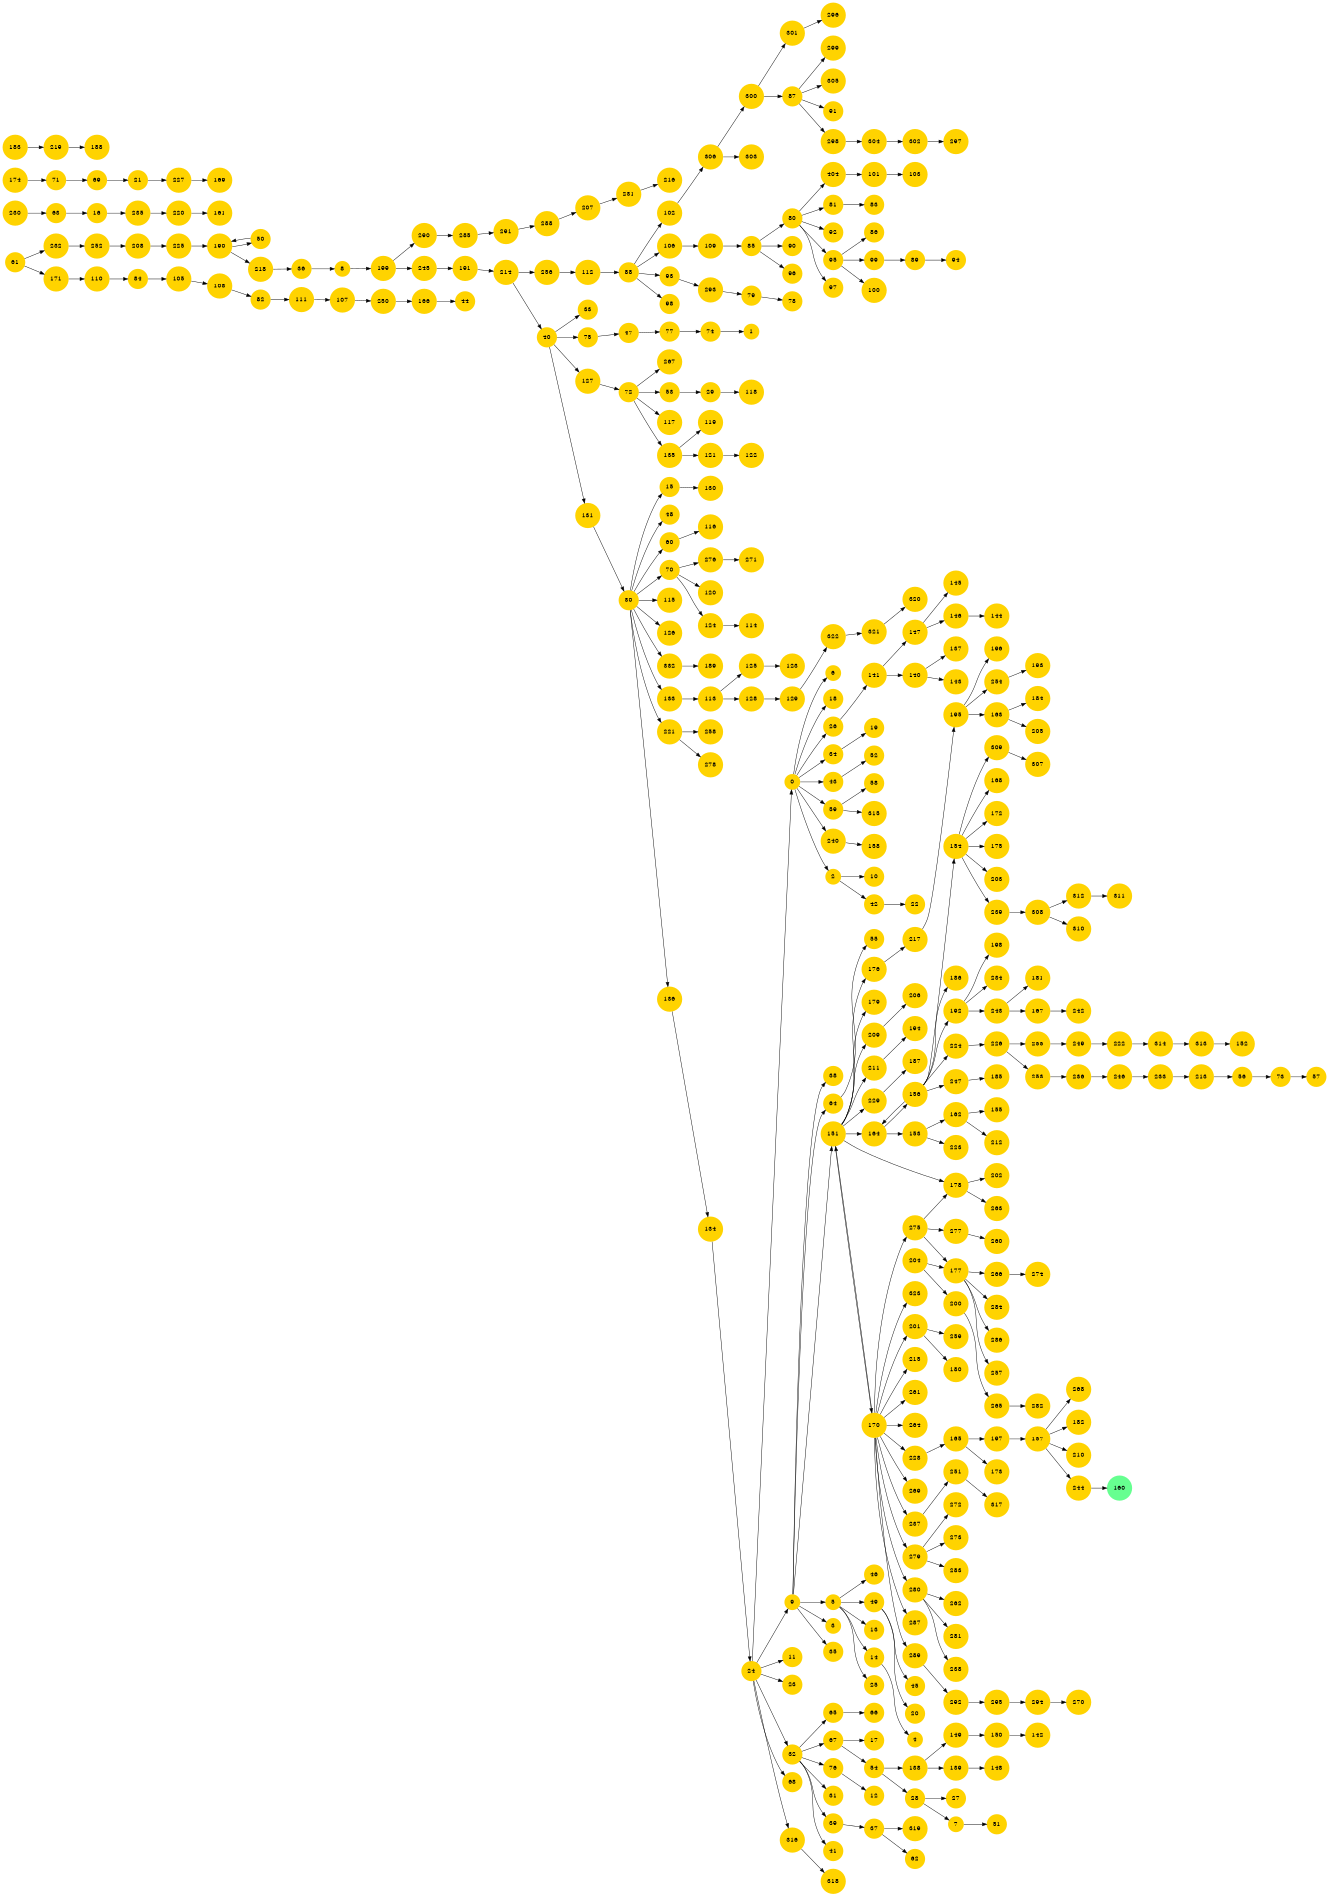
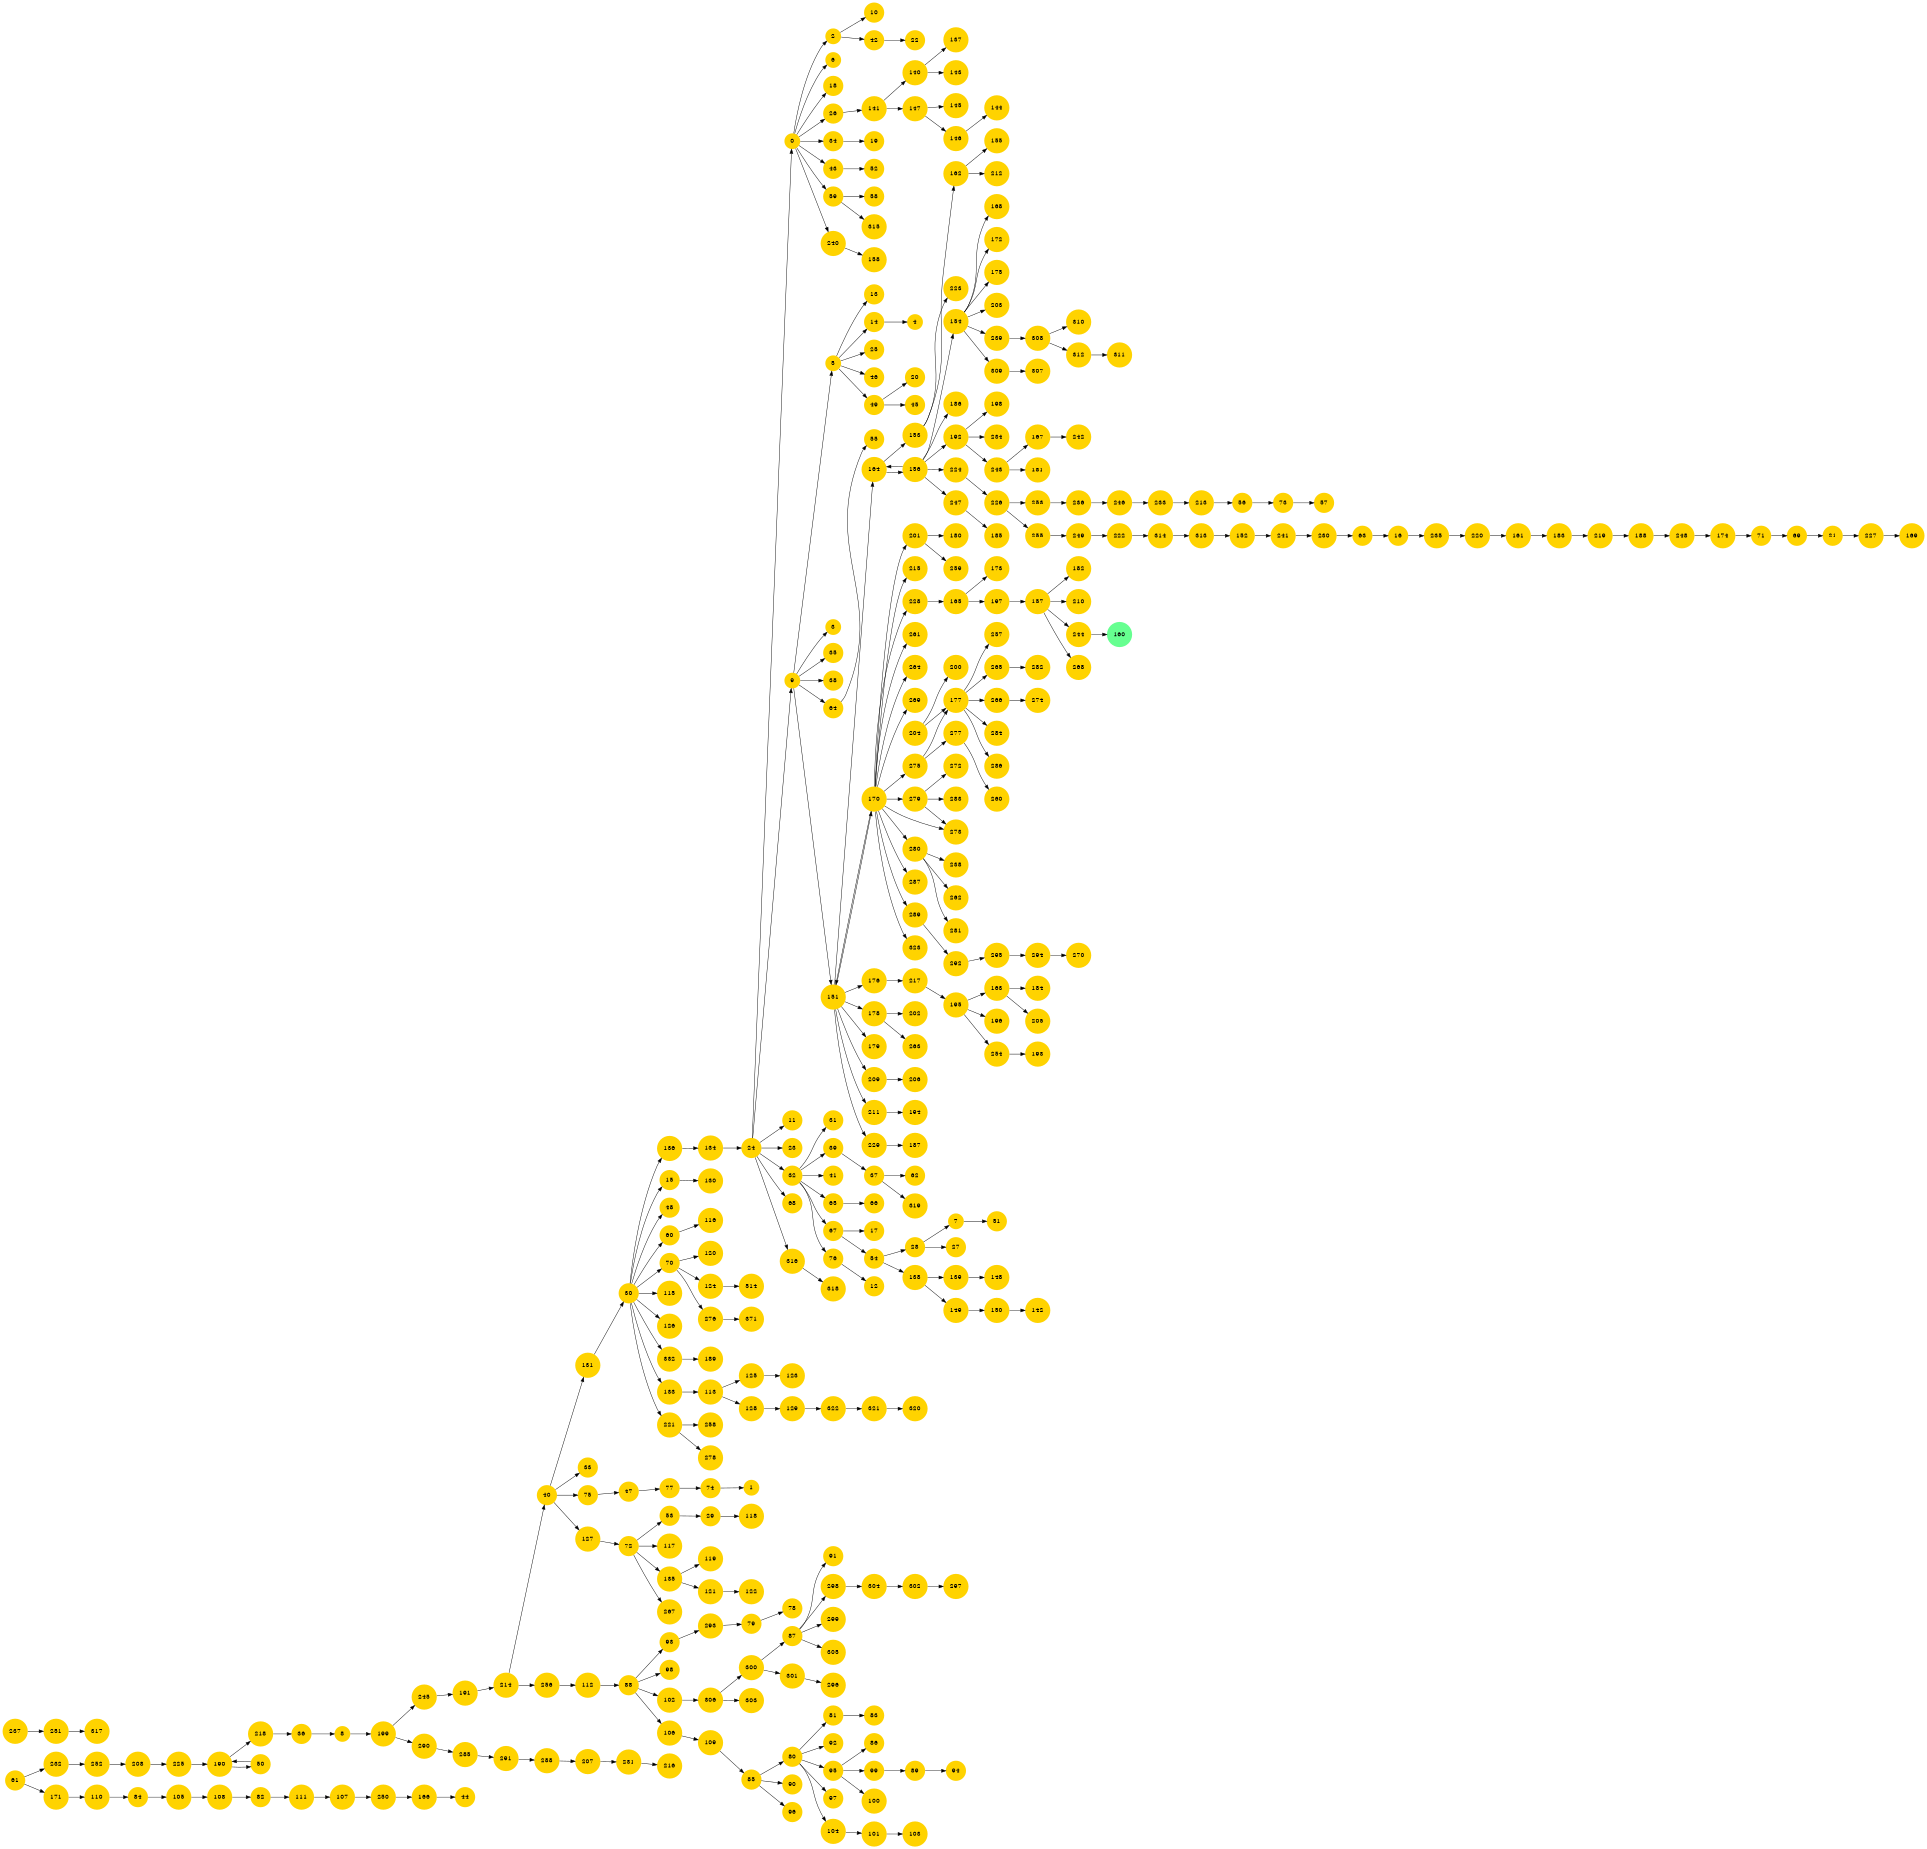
(833, 175) -> (833, 1831)
none -> (1283, 536)
none -> (1537, 536)
none -> (1682, 536)
(751, 560) -> (751, 1319)
(751, 626) -> (751, 1286)
(934, 1208) -> none
(976, 1353) -> (975, 685)
(889, 1475) -> (911, 819)
